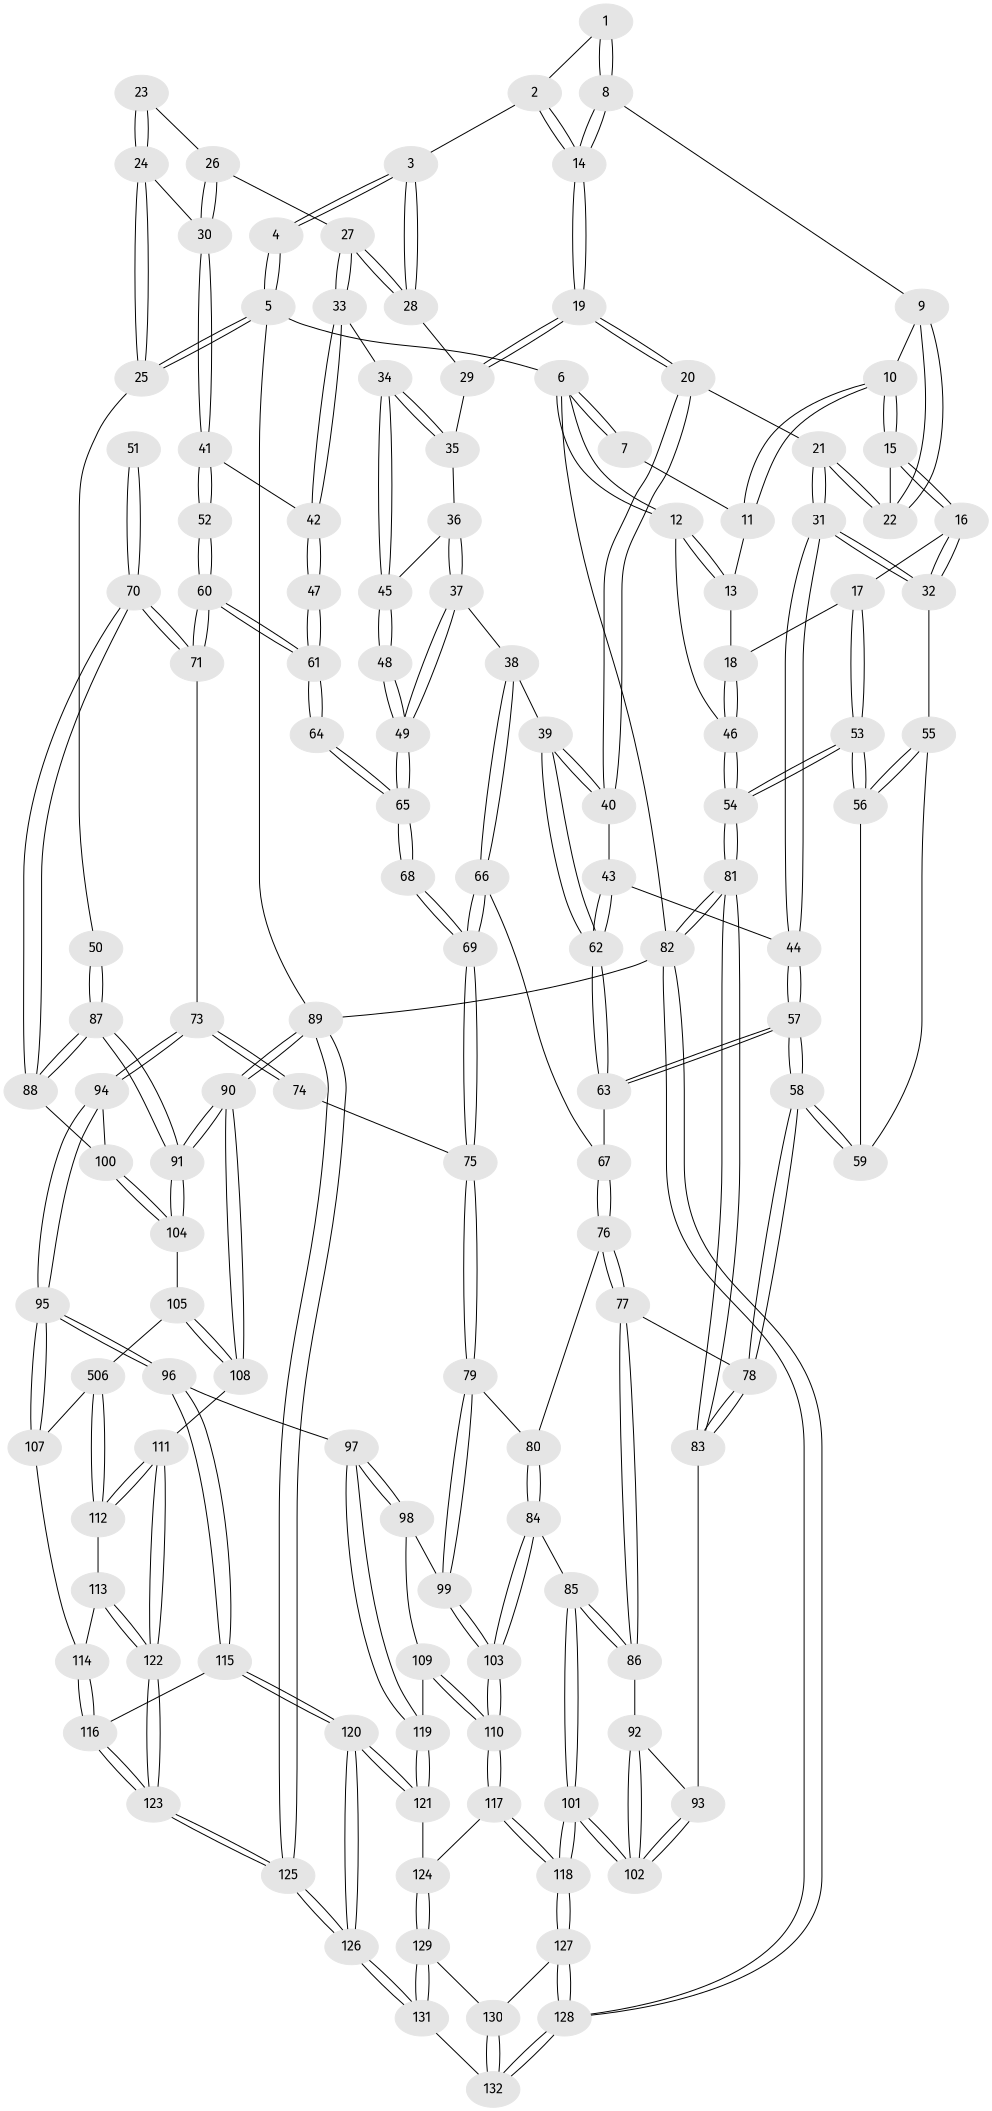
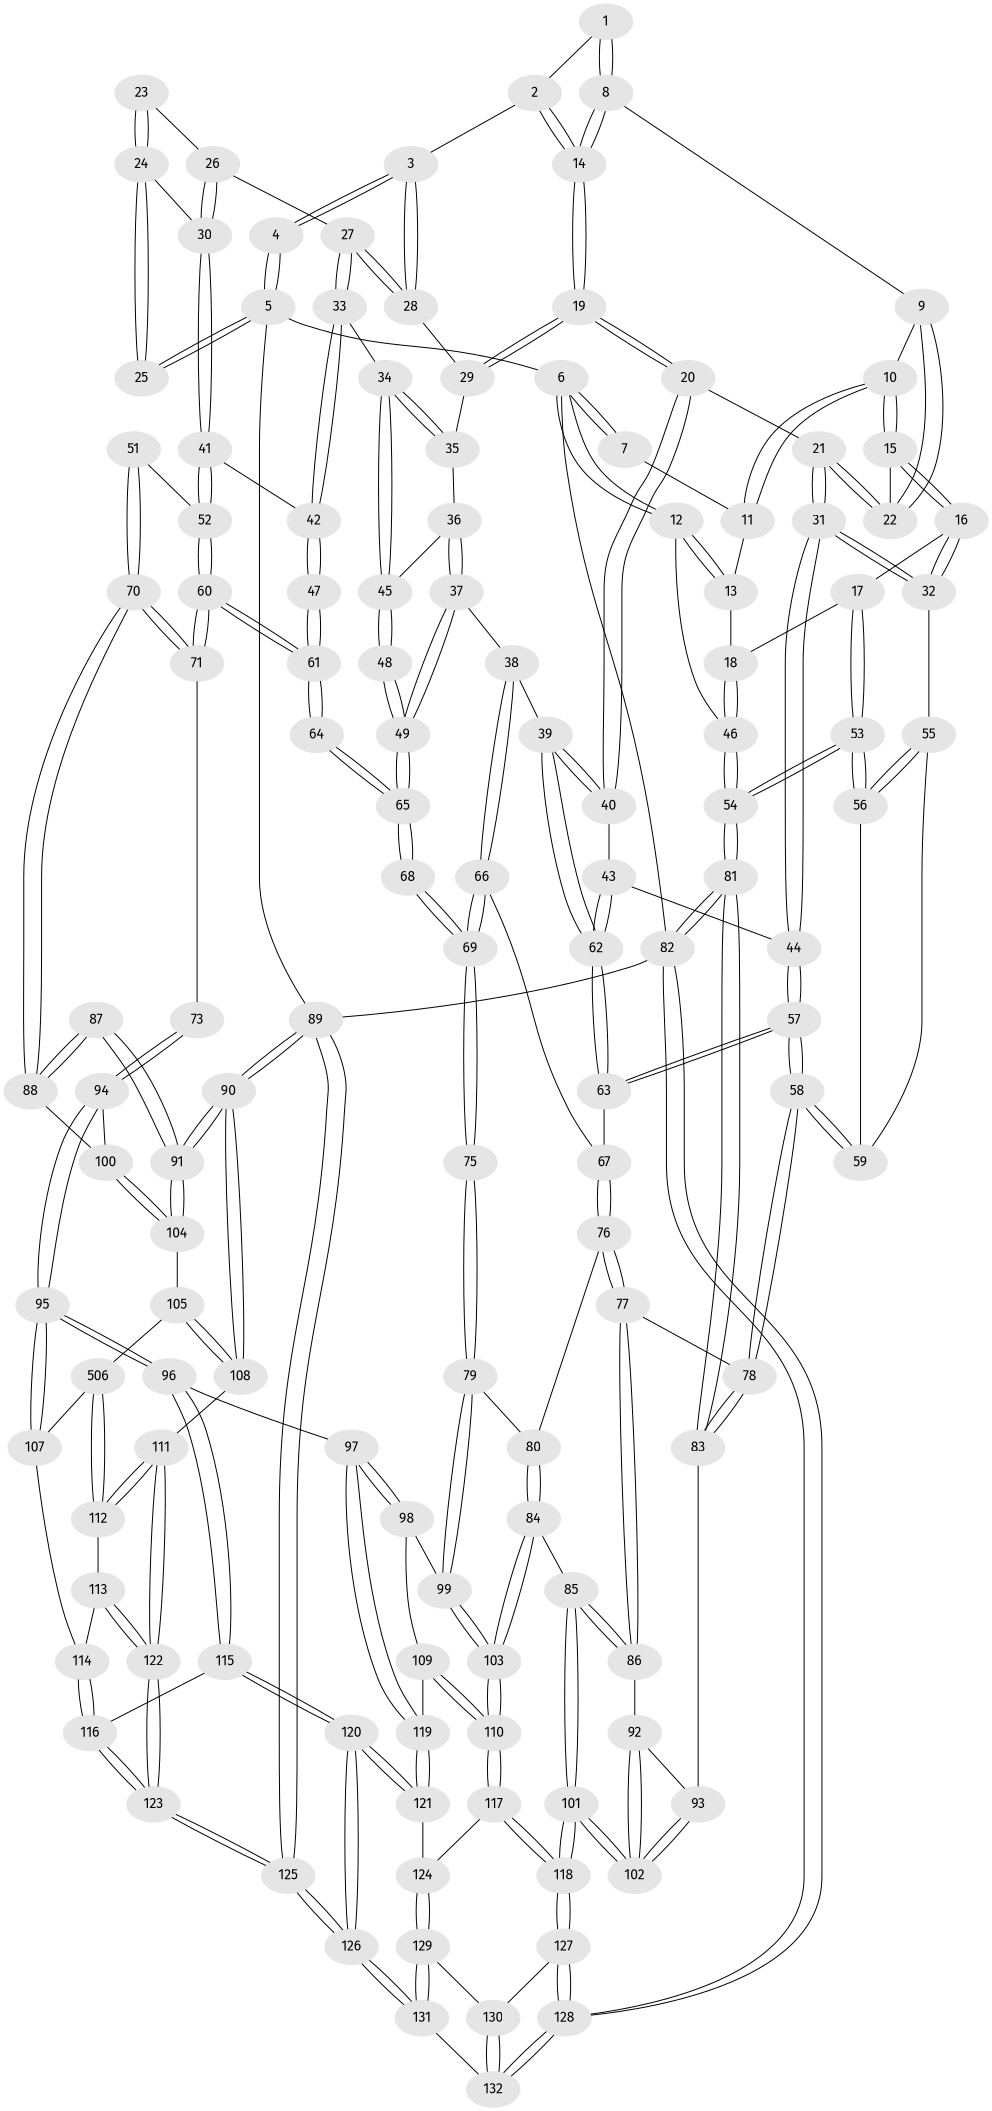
none -> (169, 485)
(96, 949) -> none
(300, 1091) -> none
